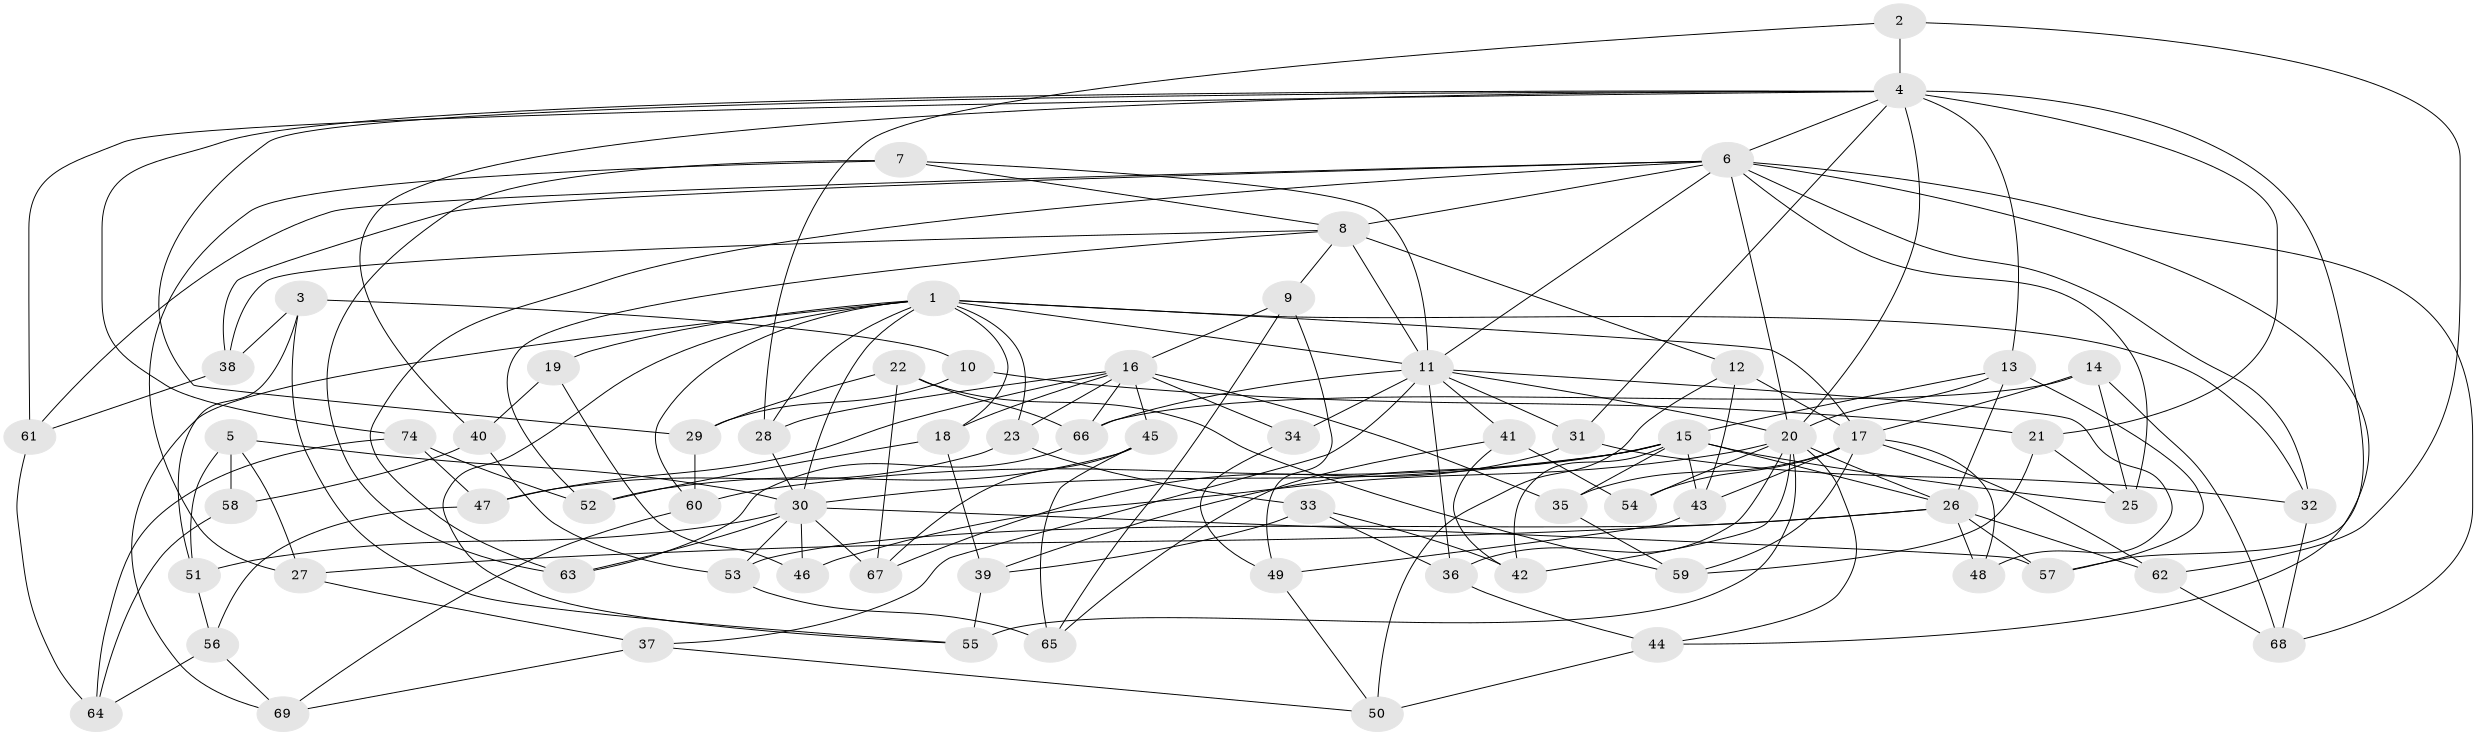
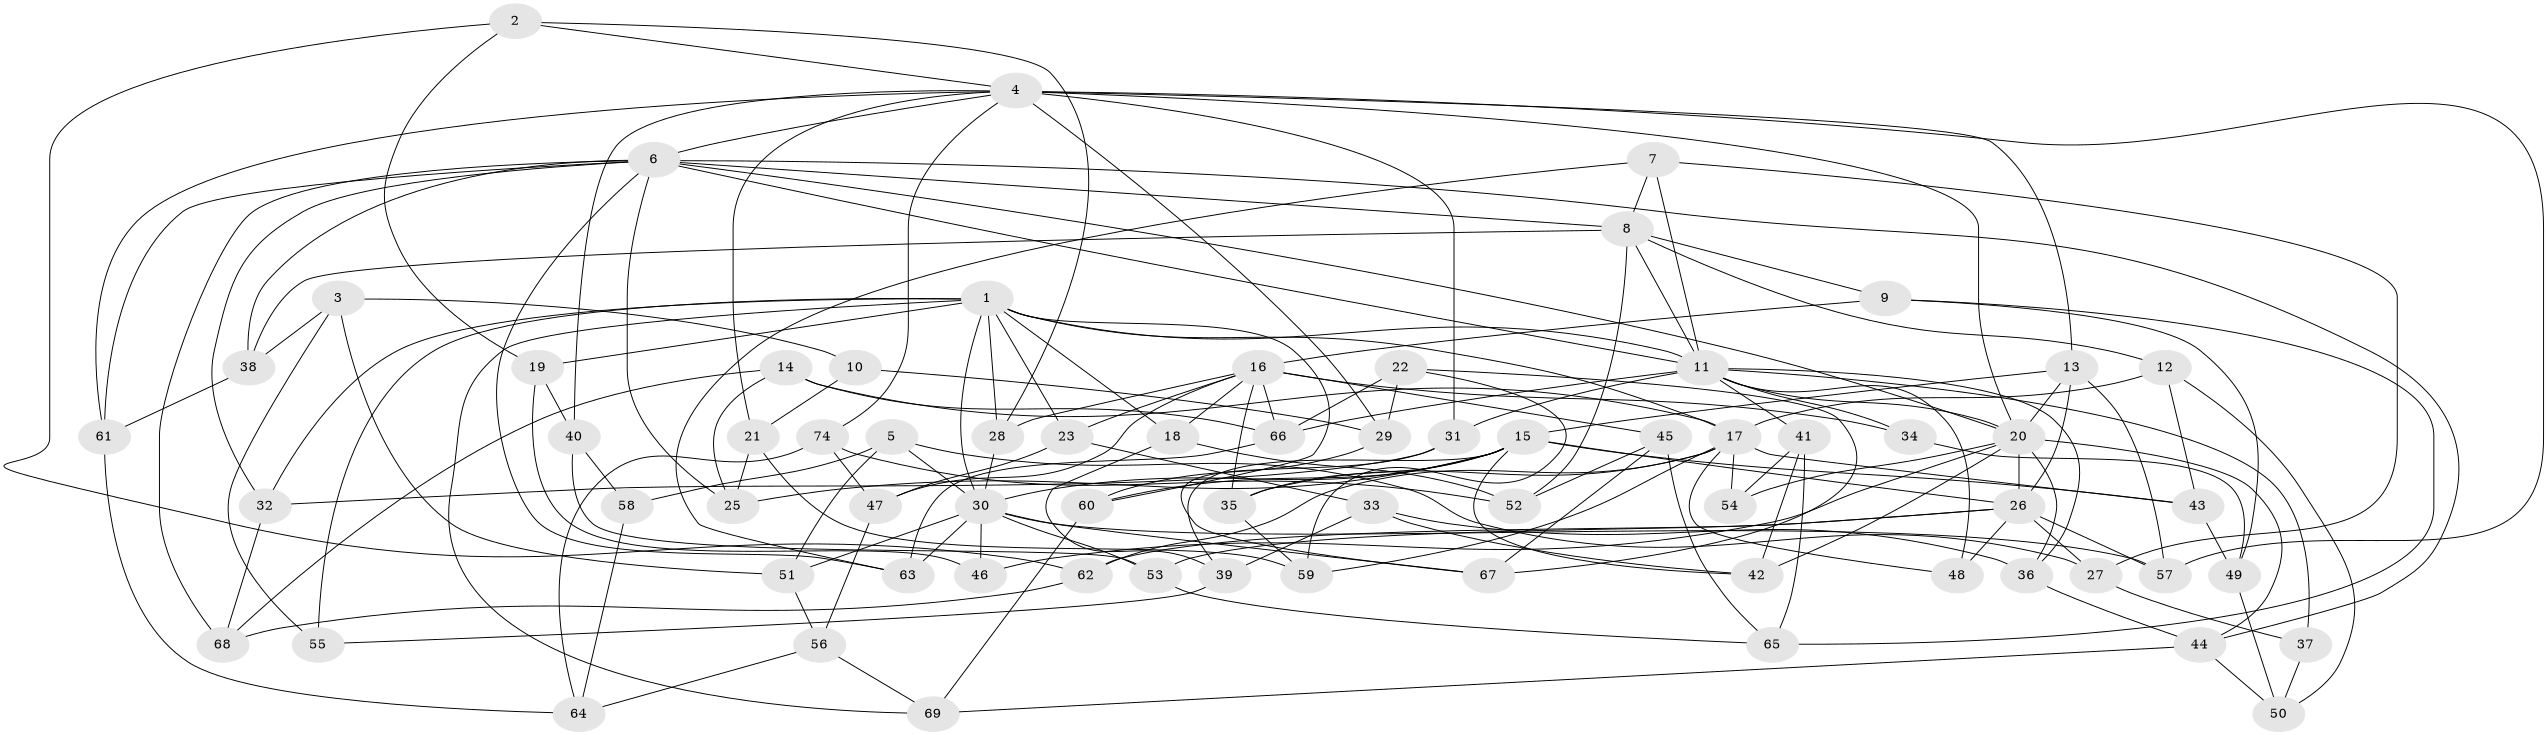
none -> (386, 213)
(1442, 622) -> none
(465, 680) -> (1567, 680)
